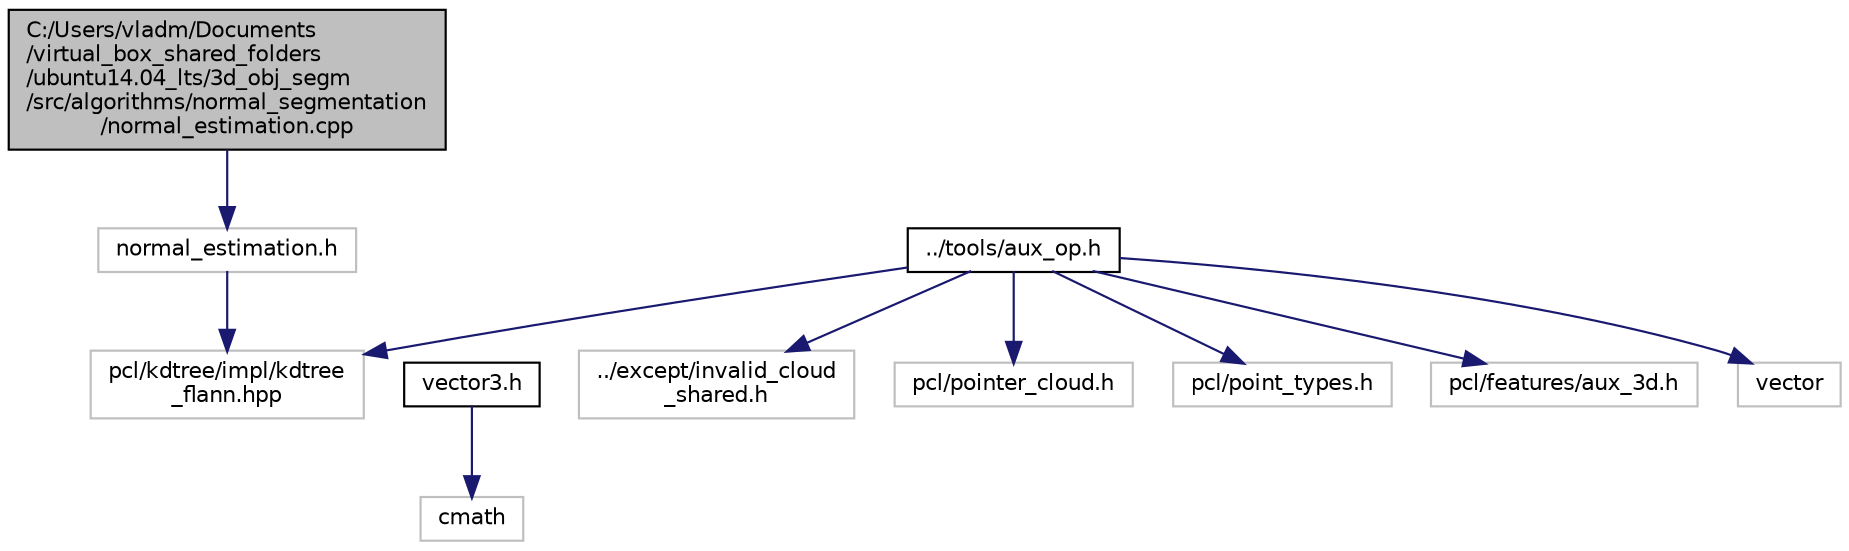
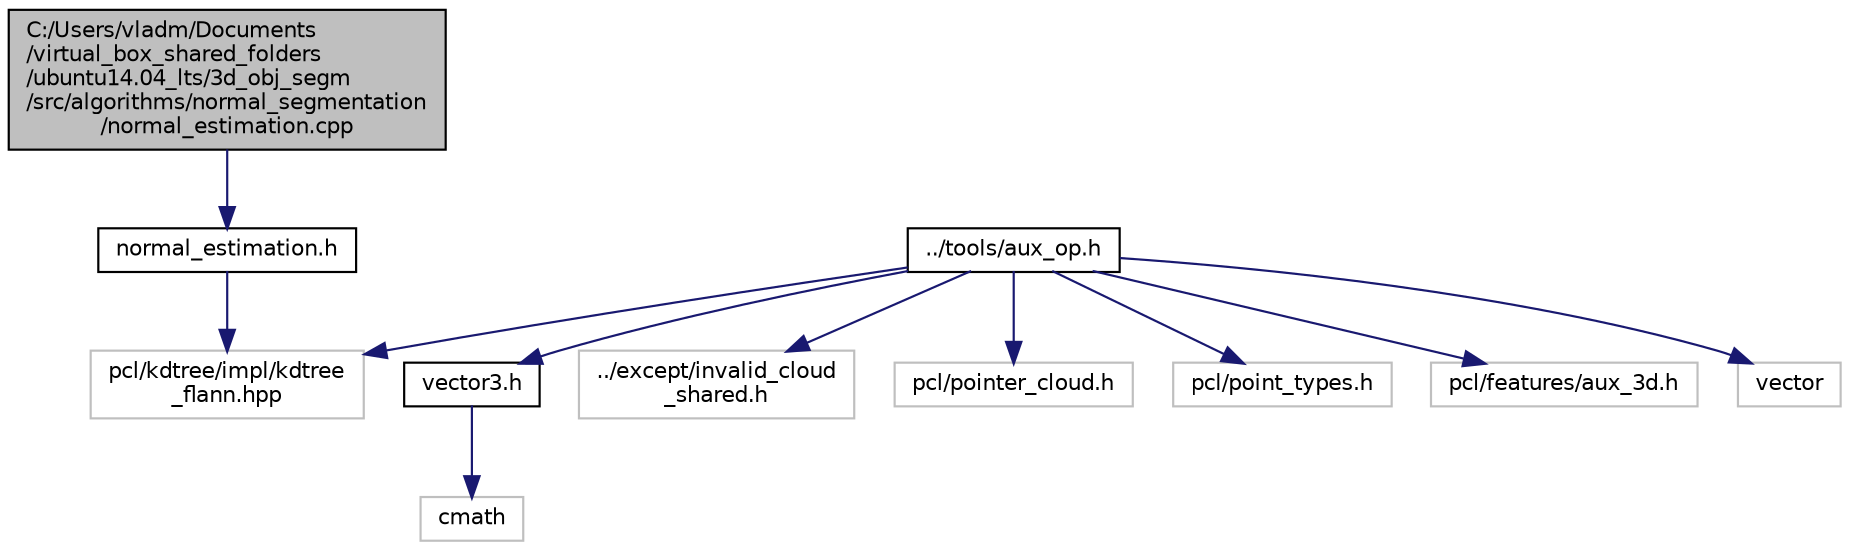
(227, 250) -> (227, 250)
none -> (723, 309)
